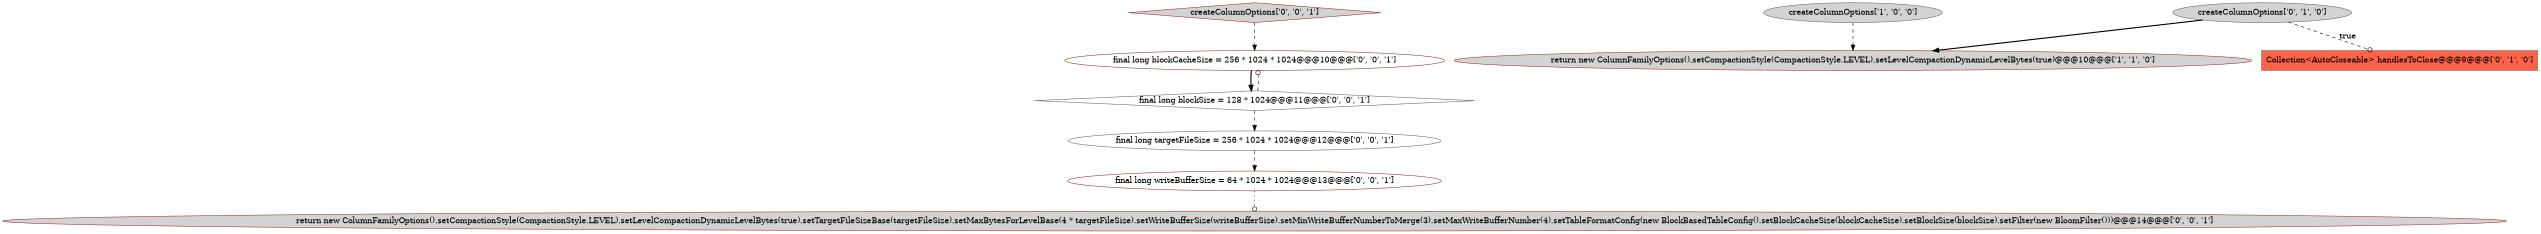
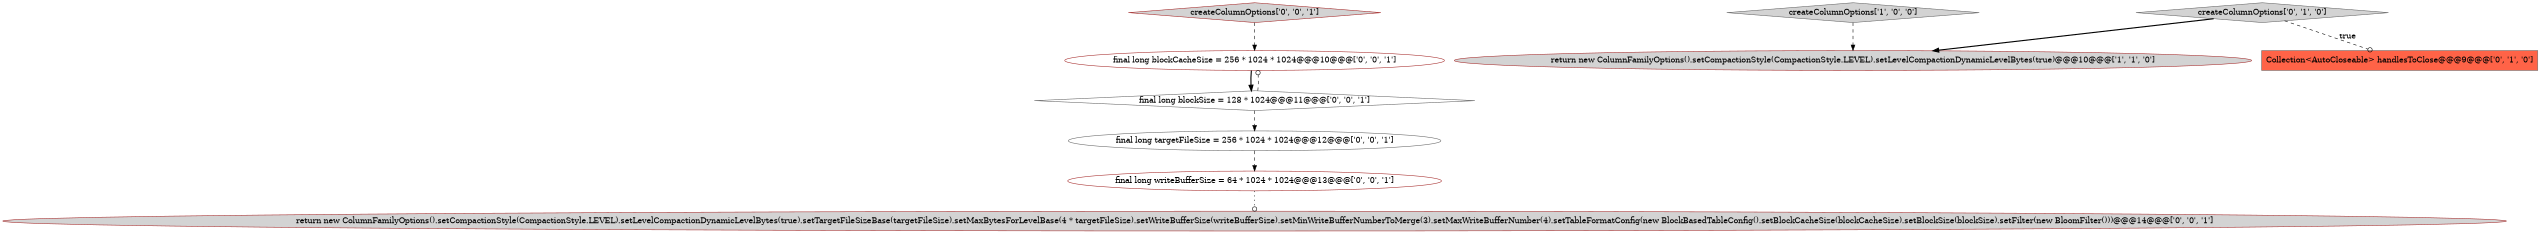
(1853, 13) -> (1853, 13)
(2262, 13) -> (2262, 13)
